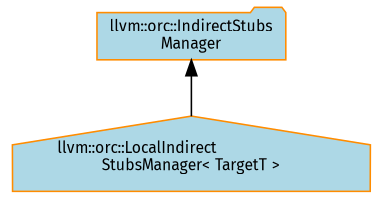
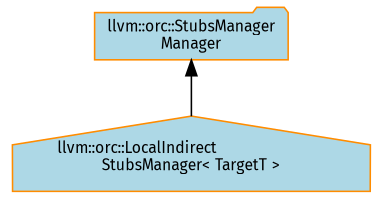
(191, 36) -> (191, 36)
